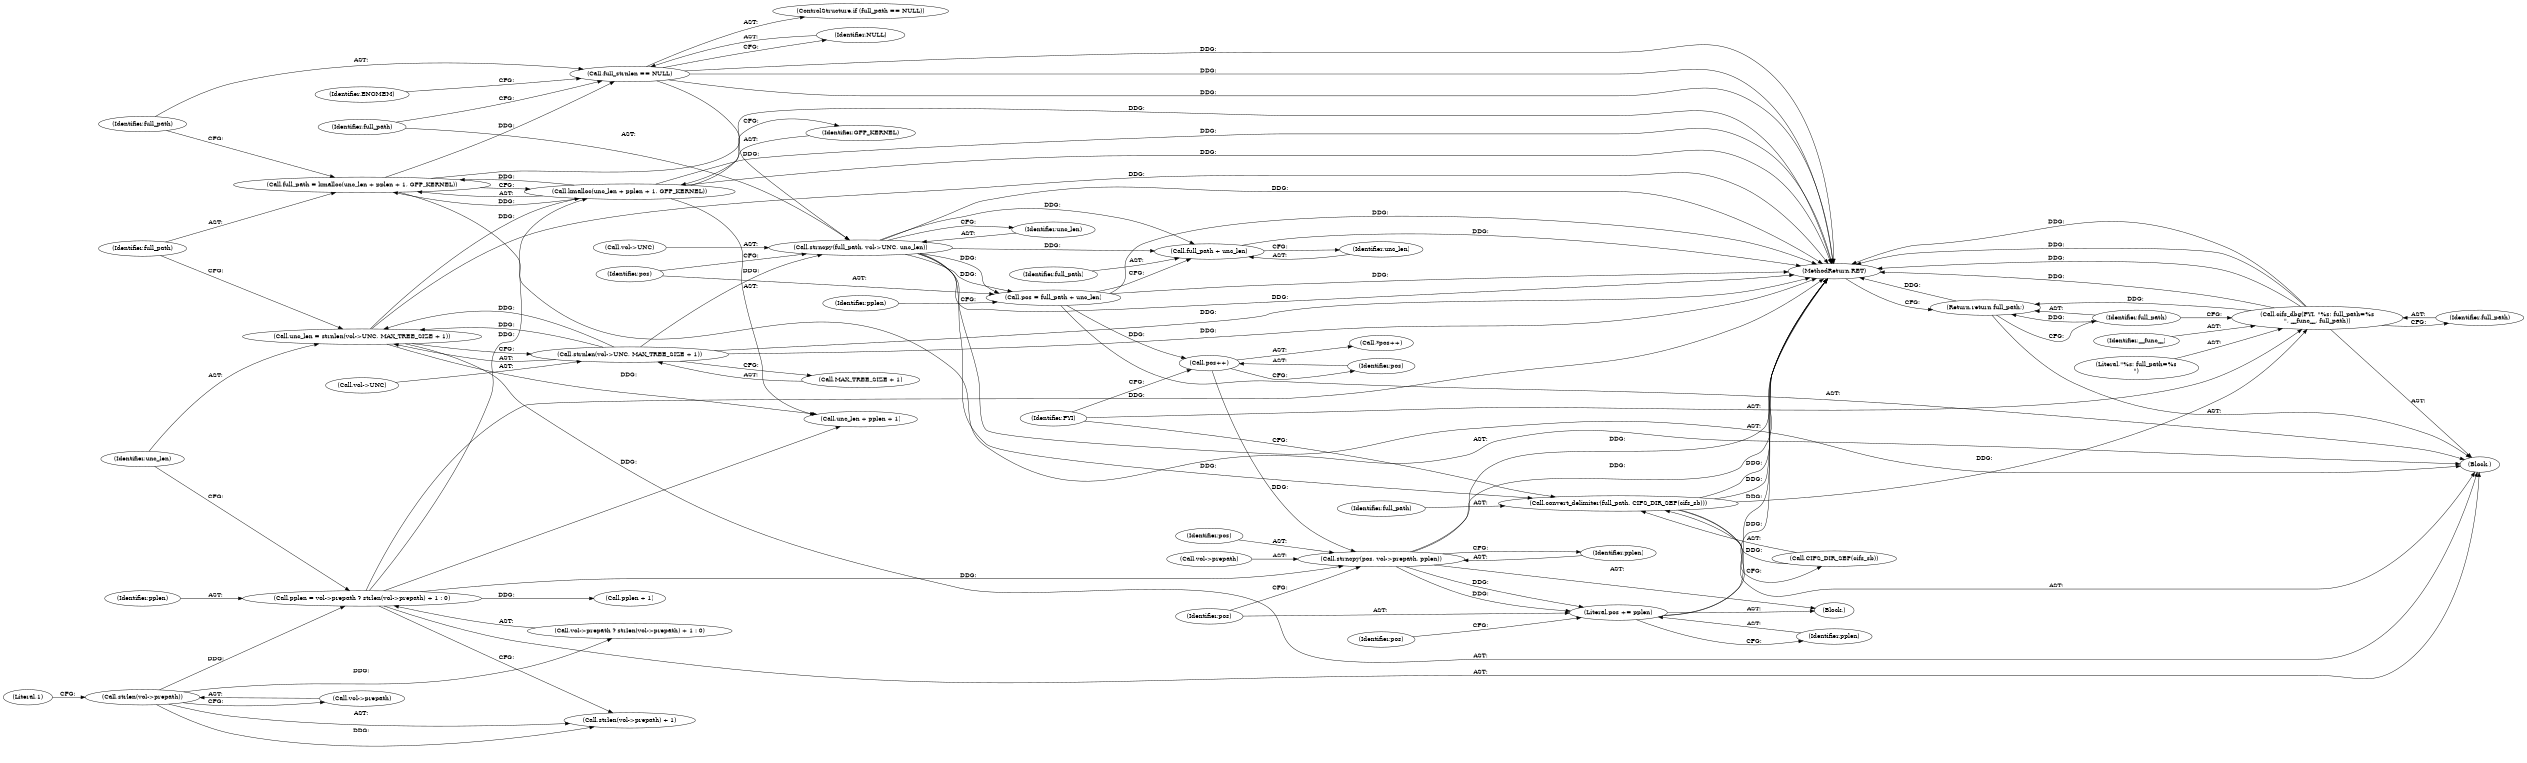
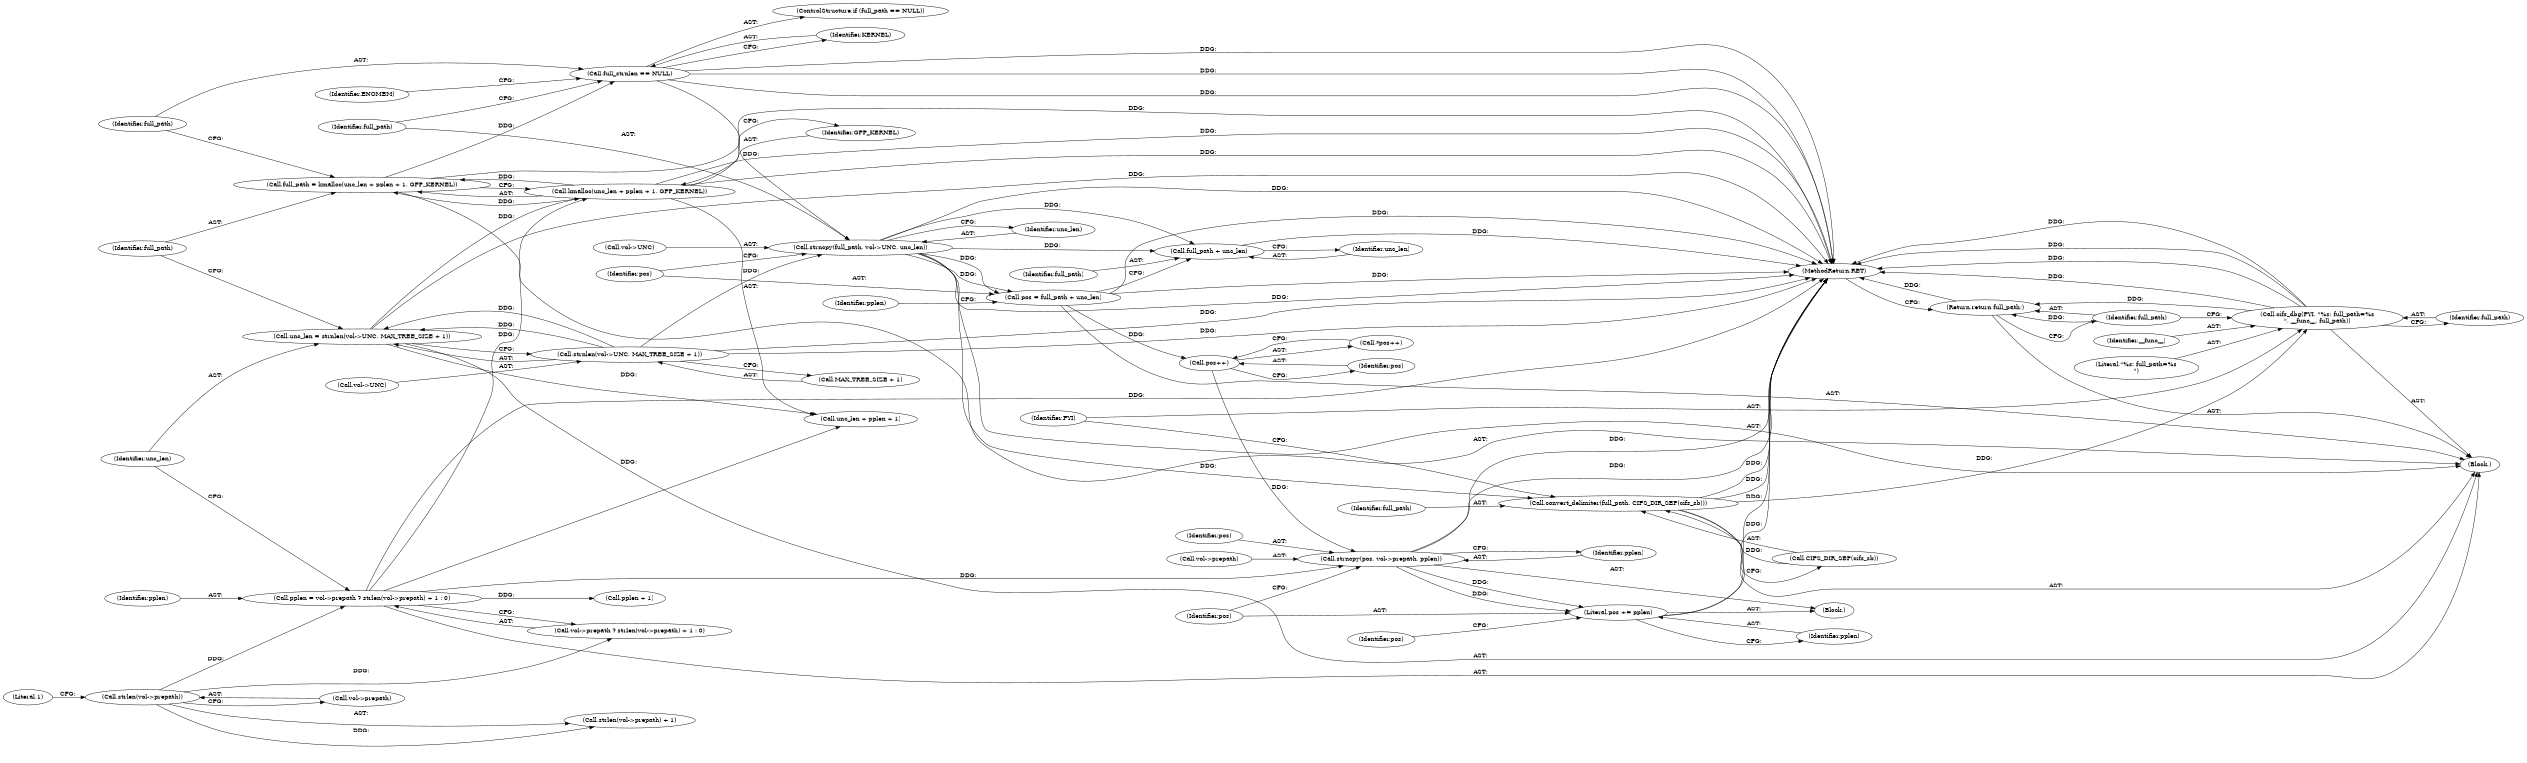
(861, 35) -> (861, 35)
(1130, 391) -> (1293, 341)
(494, 659) -> (495, 615)
